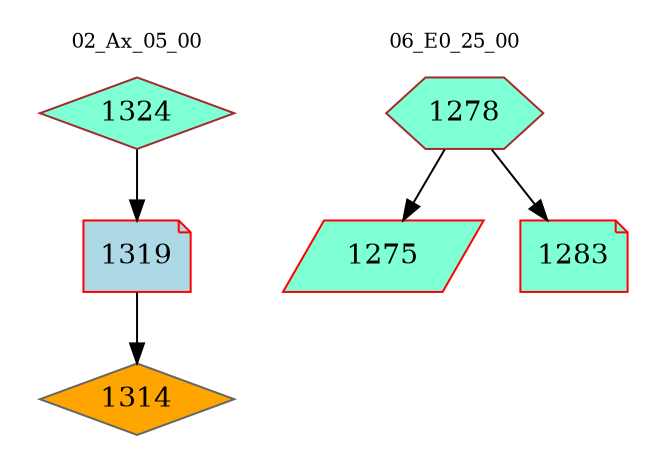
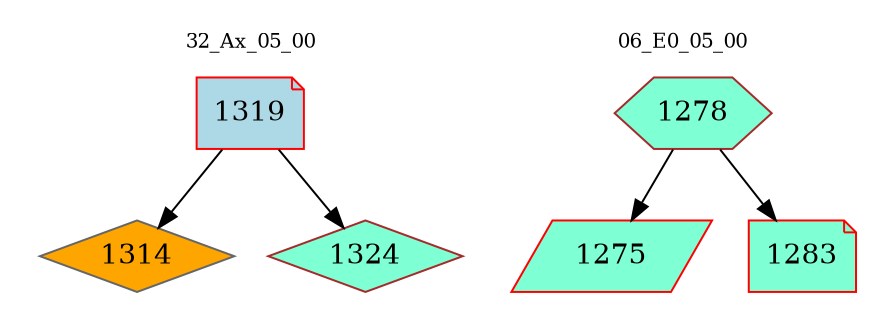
(137, 43) -> (251, 43)
(455, 43) -> (683, 43)
(137, 175) -> (305, 181)
